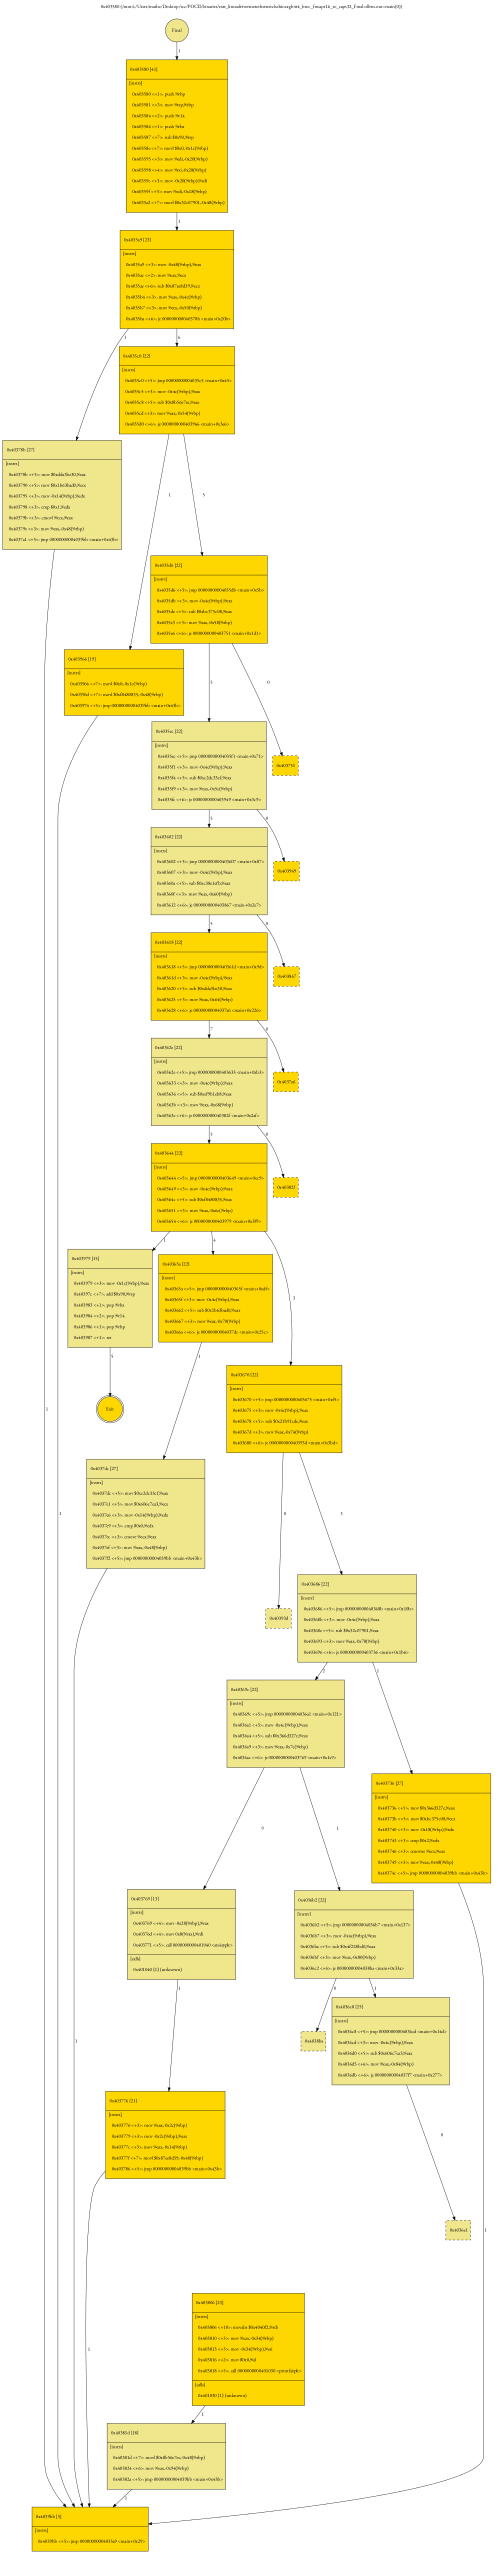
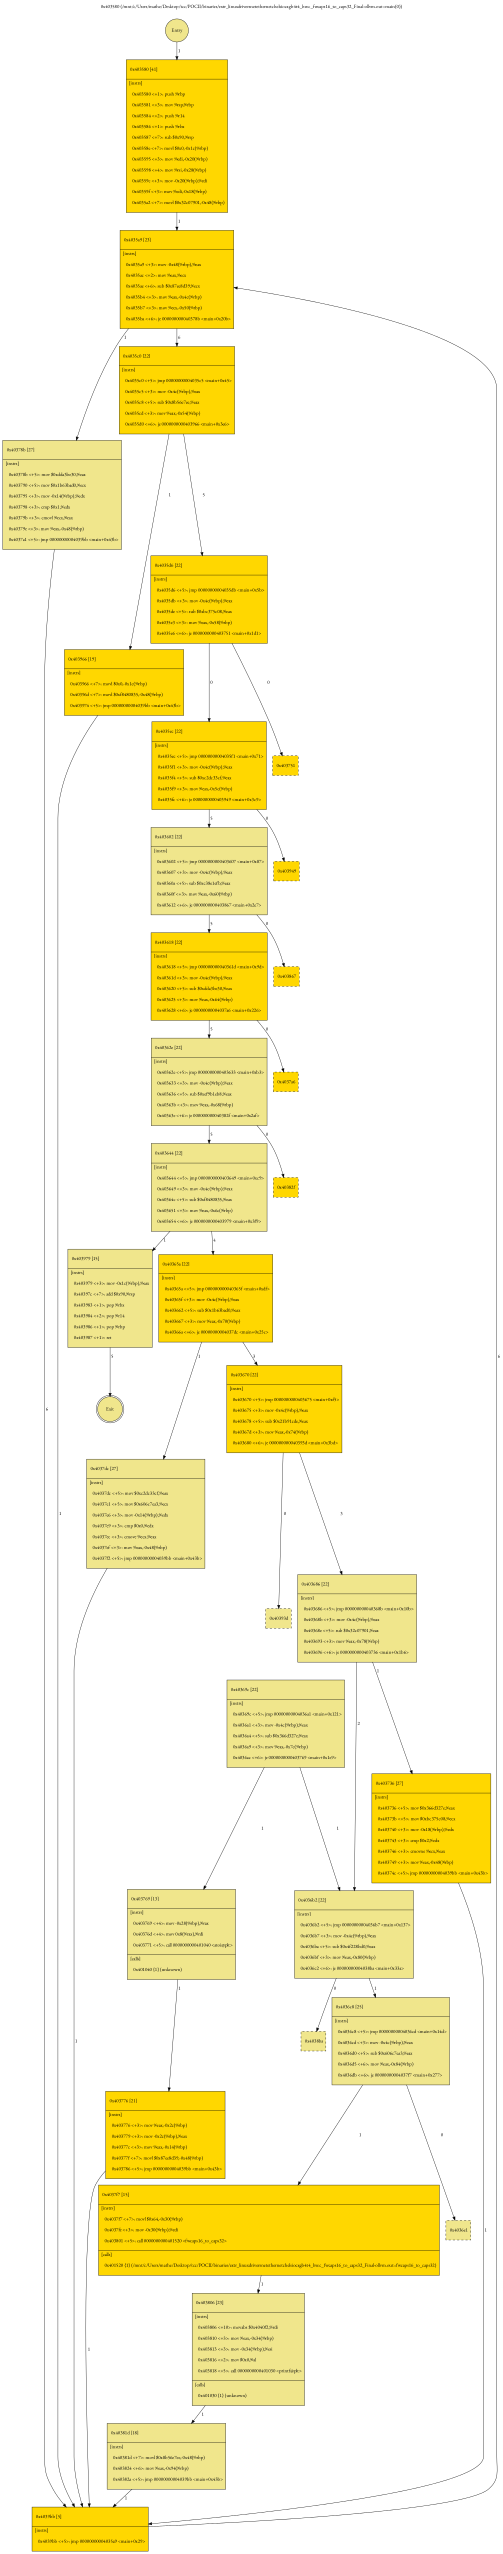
(177, 30) -> (177, 30)
(211, 682) -> (211, 682)
(209, 766) -> (209, 766)
(211, 1029) -> (211, 1029)
(209, 1187) -> (209, 1187)
(289, 1294) -> (249, 1352)
(46, 1409) -> (46, 1409)
(110, 1409) -> (110, 1409)
none -> (497, 1468)
(322, 1670) -> (356, 1775)
(262, 1828) -> (262, 1828)
none -> (269, 2230)
(248, 2349) -> (248, 2349)
